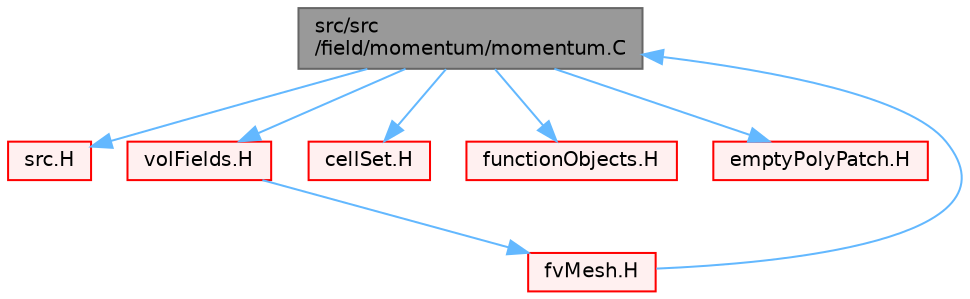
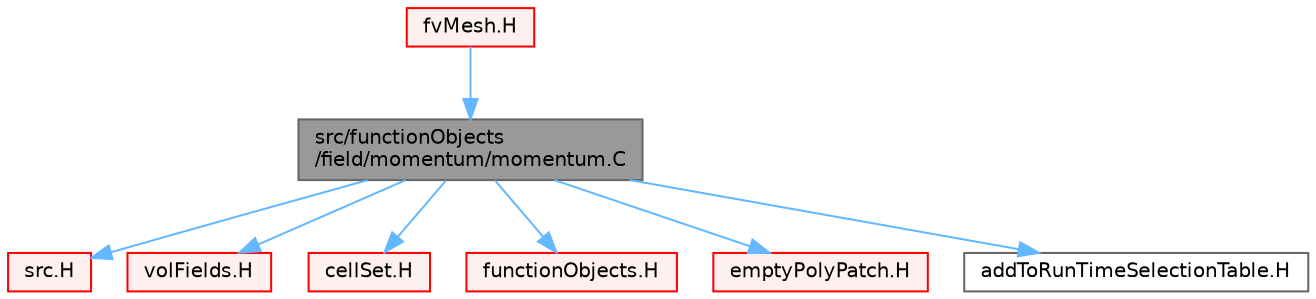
(470, 38) -> (470, 150)
(385, 214) -> none
none -> (1136, 272)
